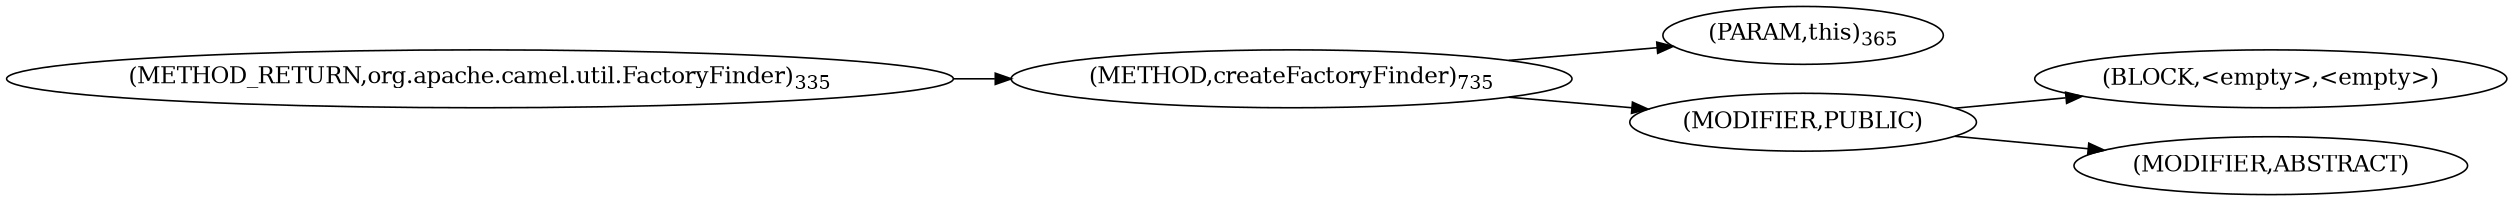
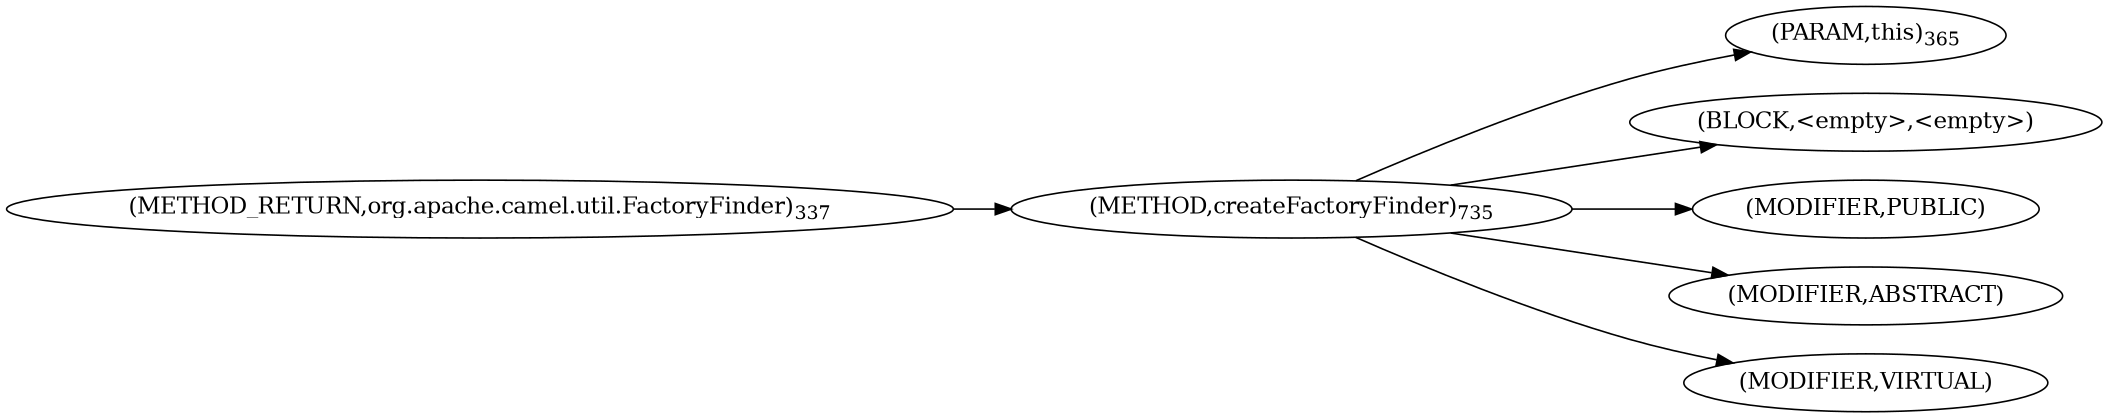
(813, 76) -> (813, 207)
(2010, 103) -> (1576, 166)
(2022, 143) -> (1581, 253)
none -> (1866, 383)
